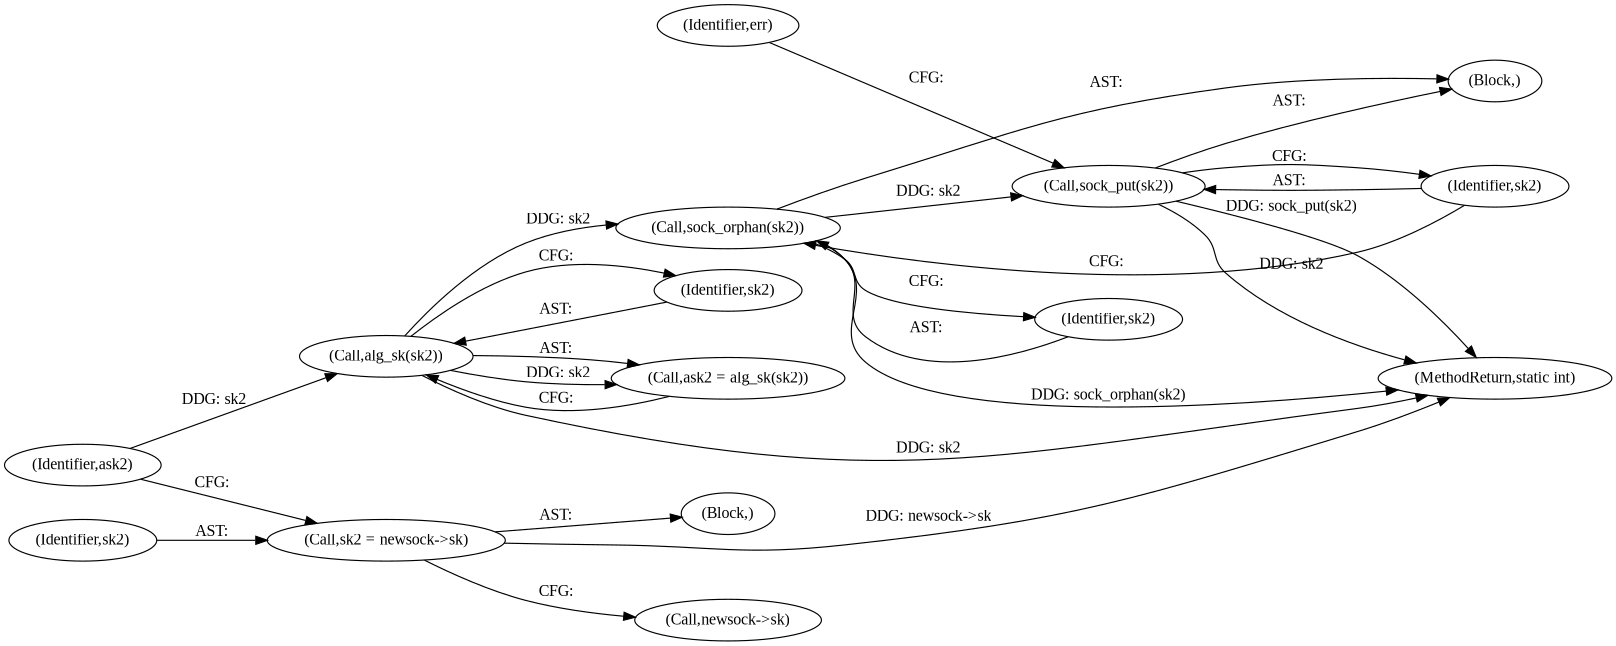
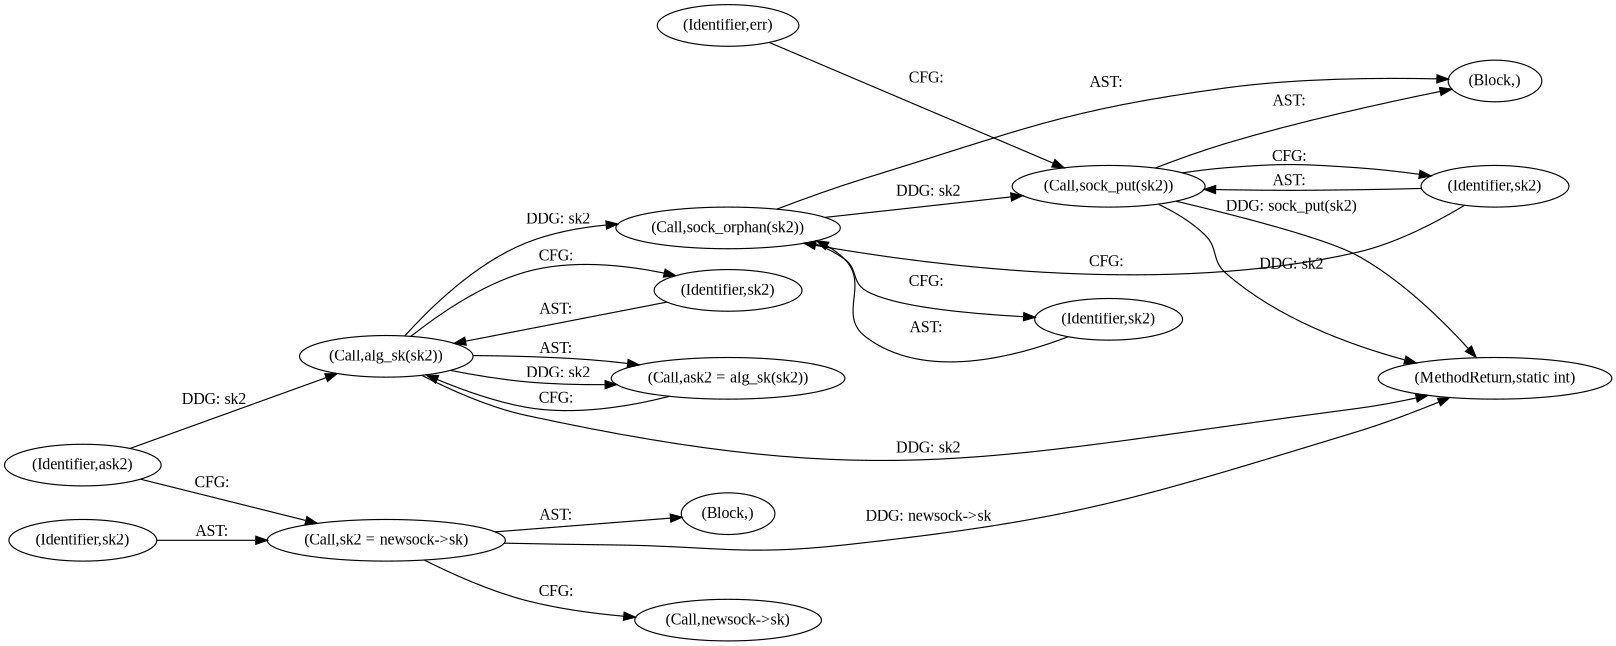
(1051, 405) -> none
